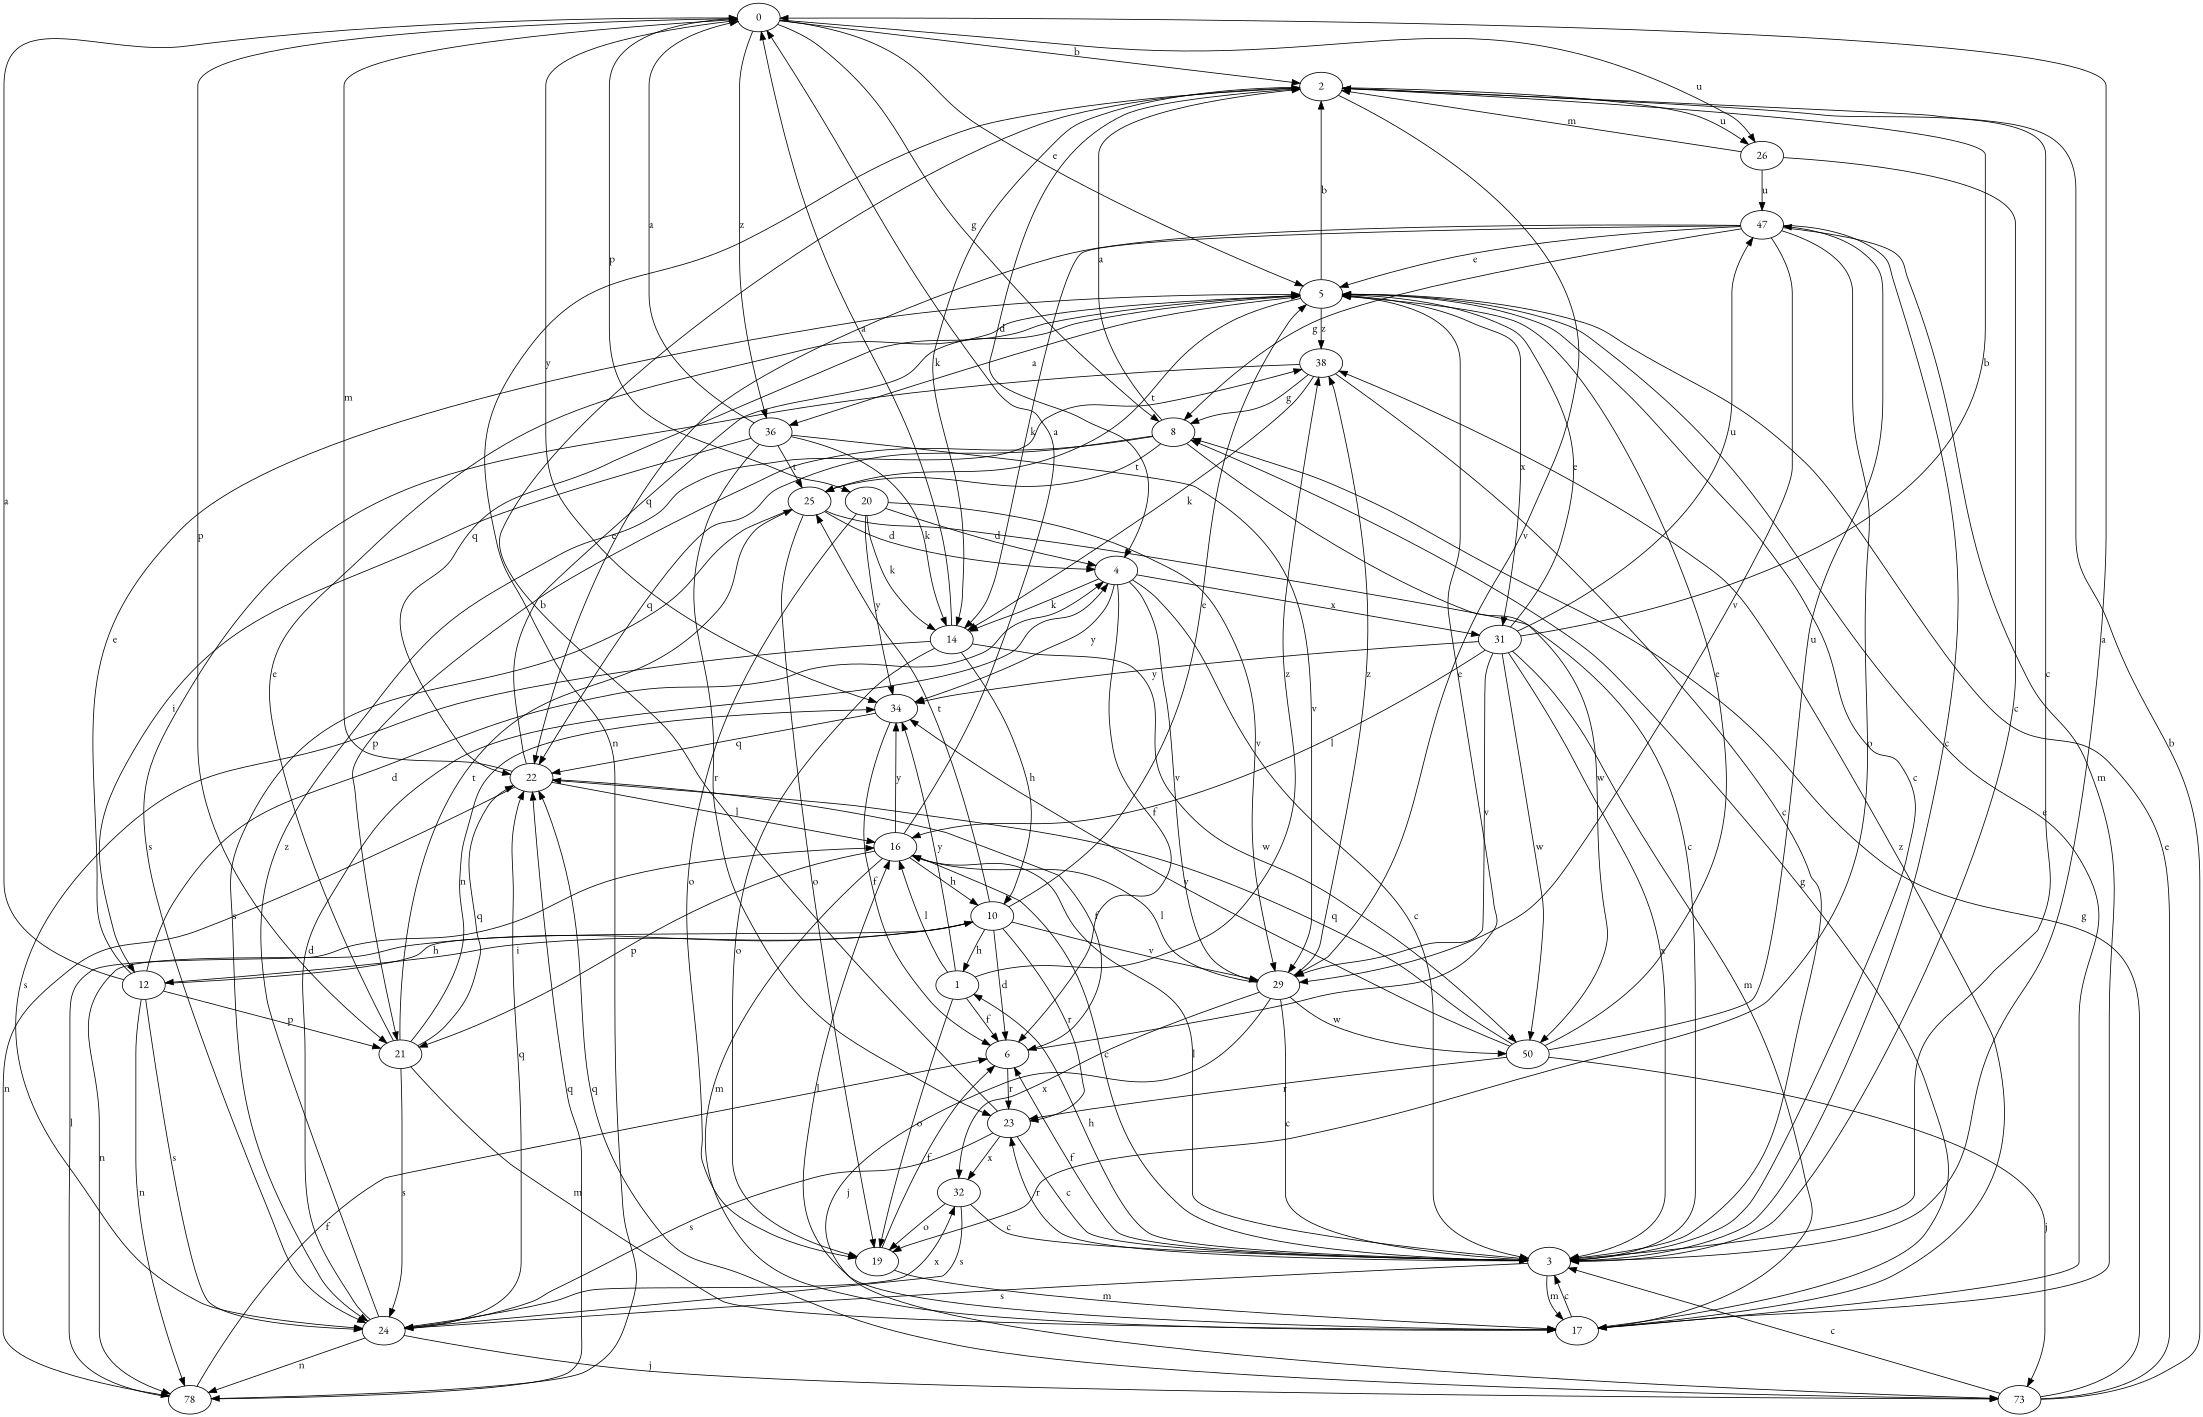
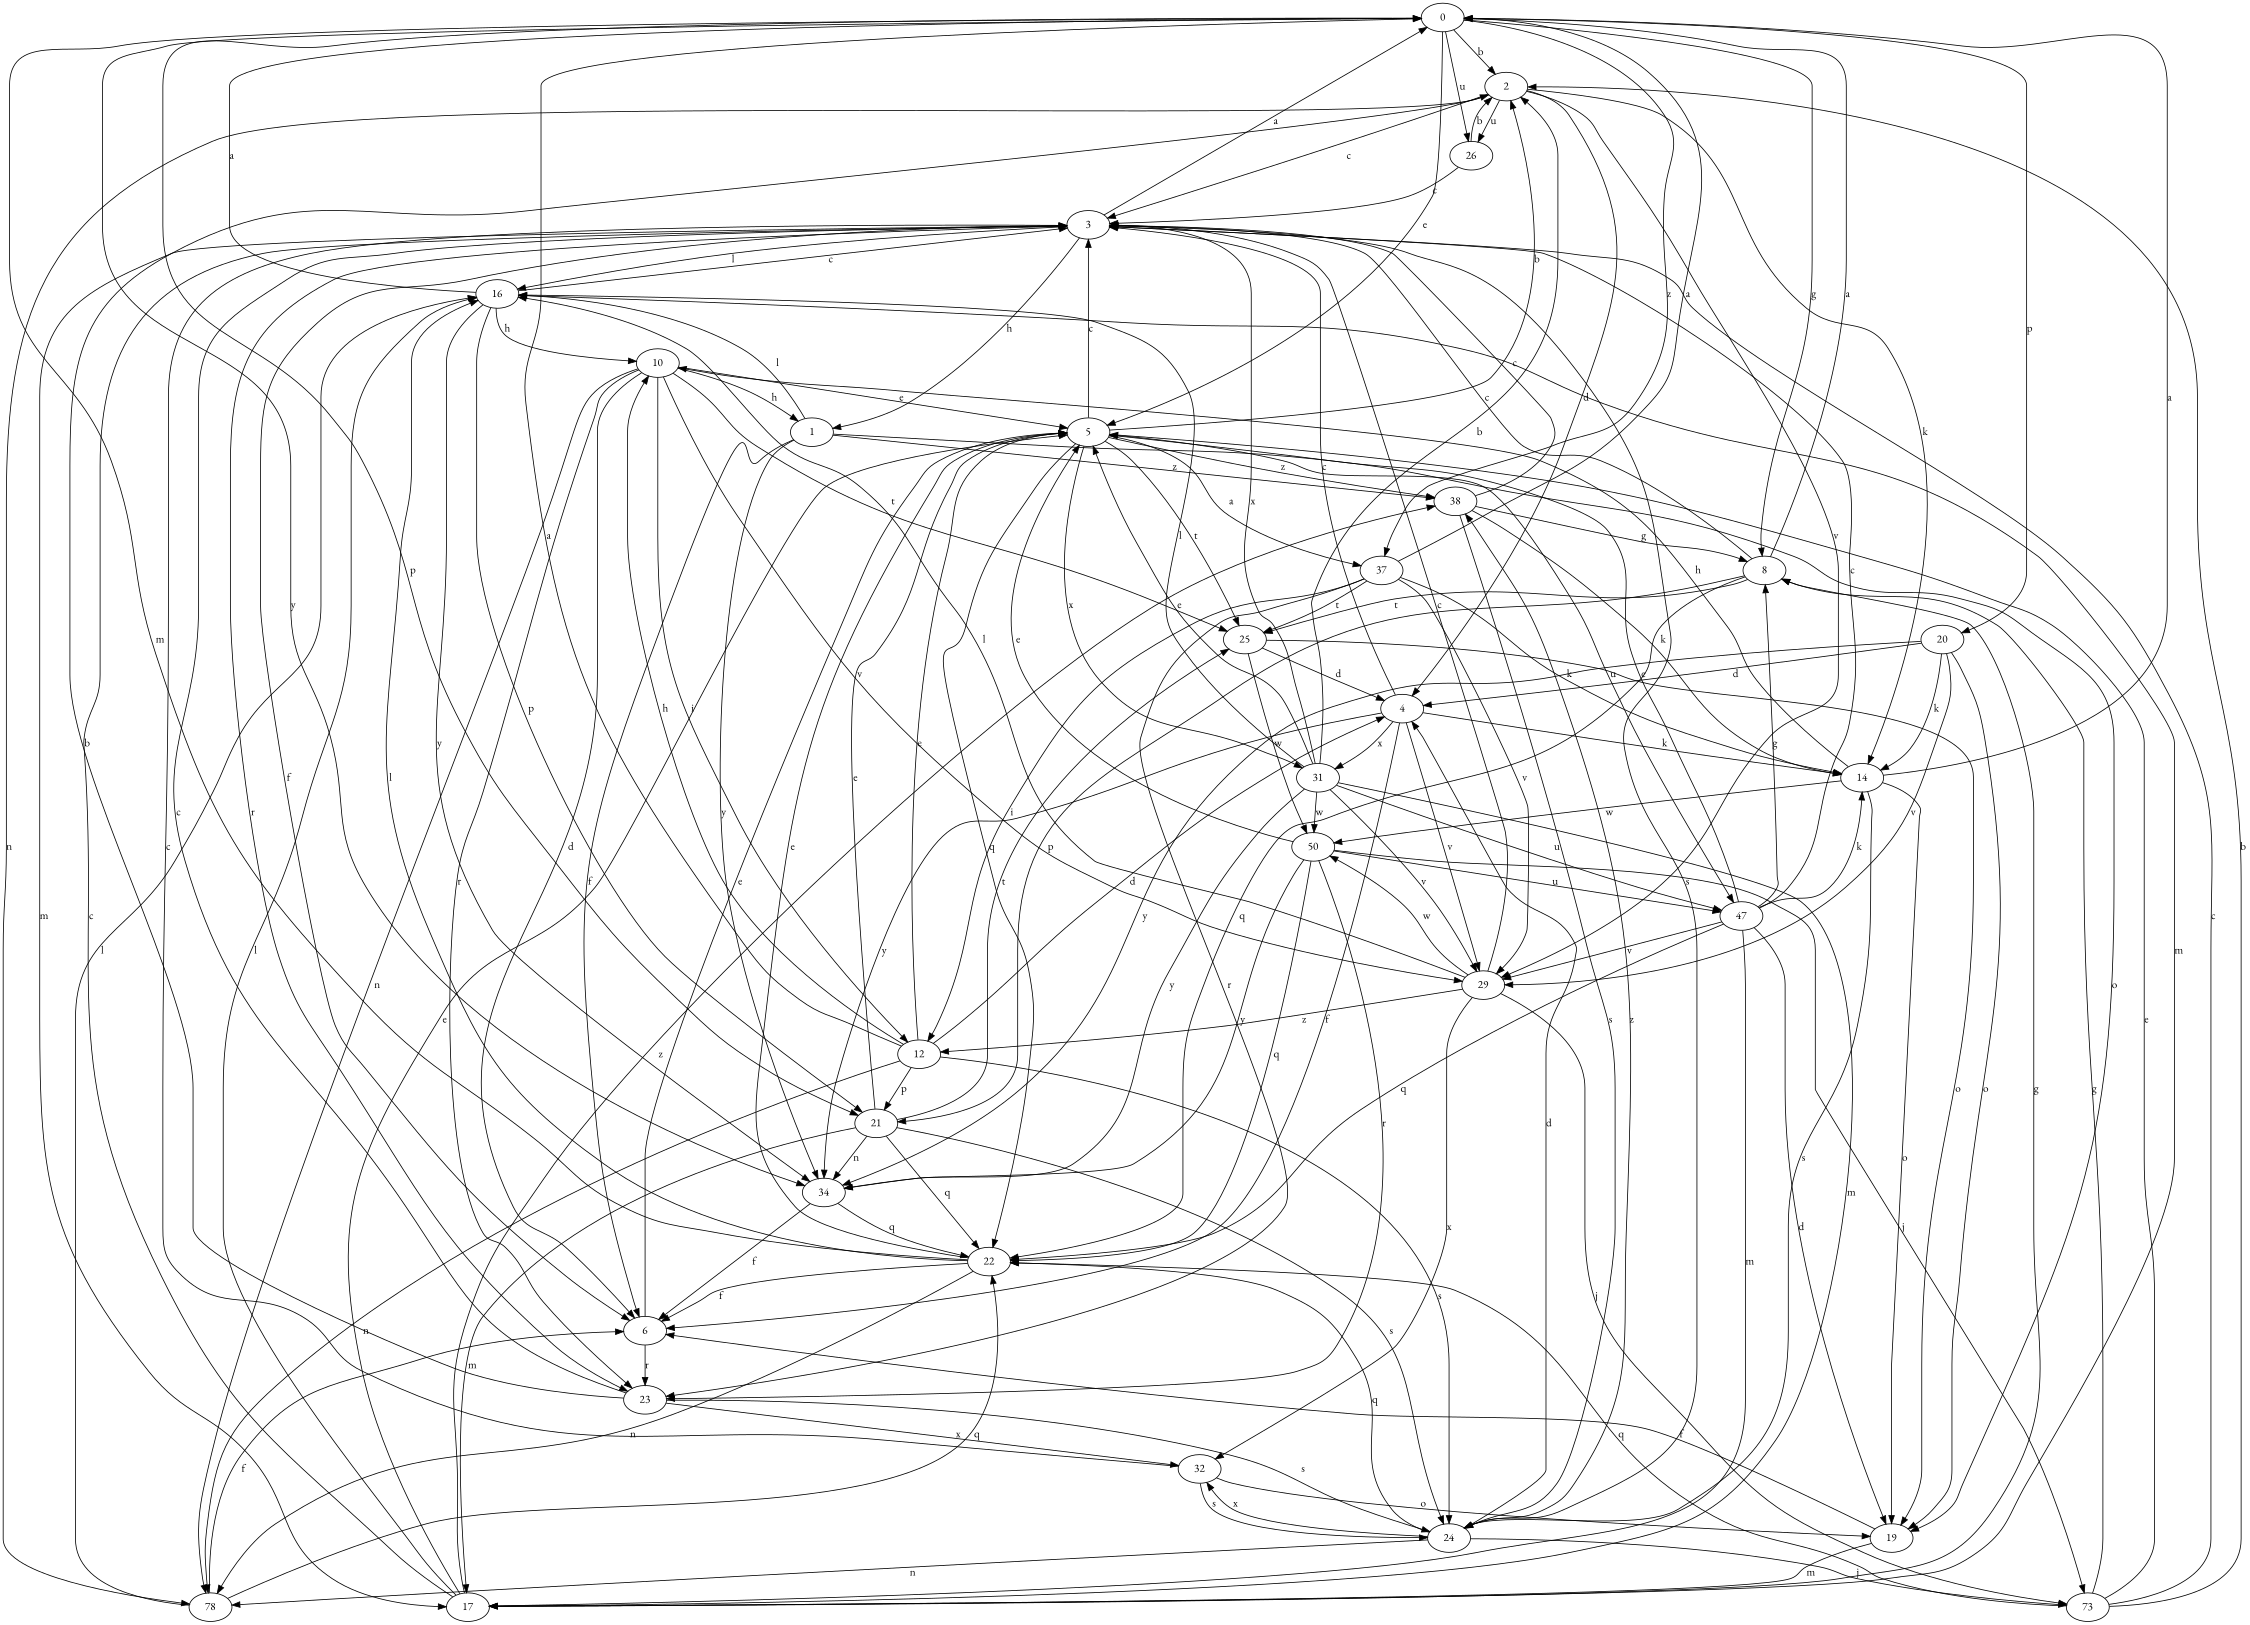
(1572, 121) -> (1480, 121)
(1762, 186) -> (1519, 522)
(1099, 203) -> (1846, 129)
(771, 432) -> (1382, 570)
(1365, 685) -> (1207, 1028)
(1870, 743) -> (1801, 1227)
(279, 773) -> none
